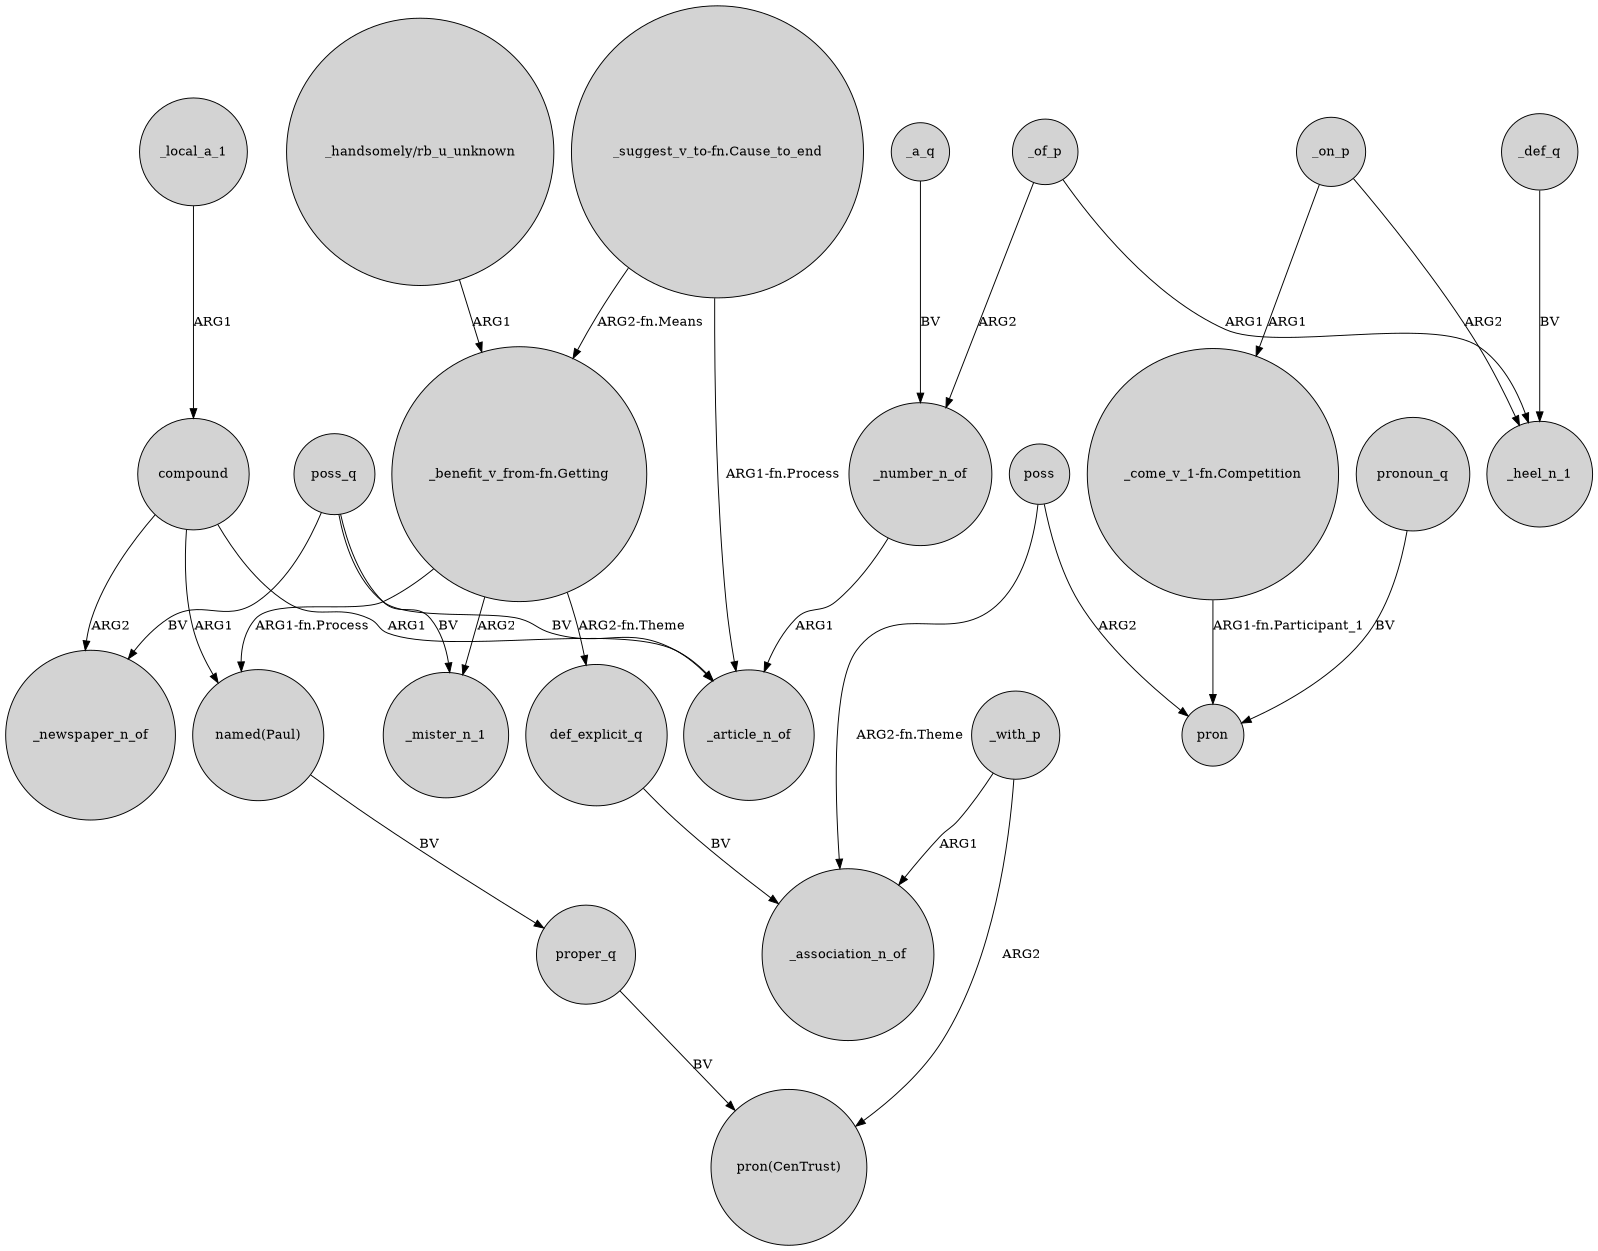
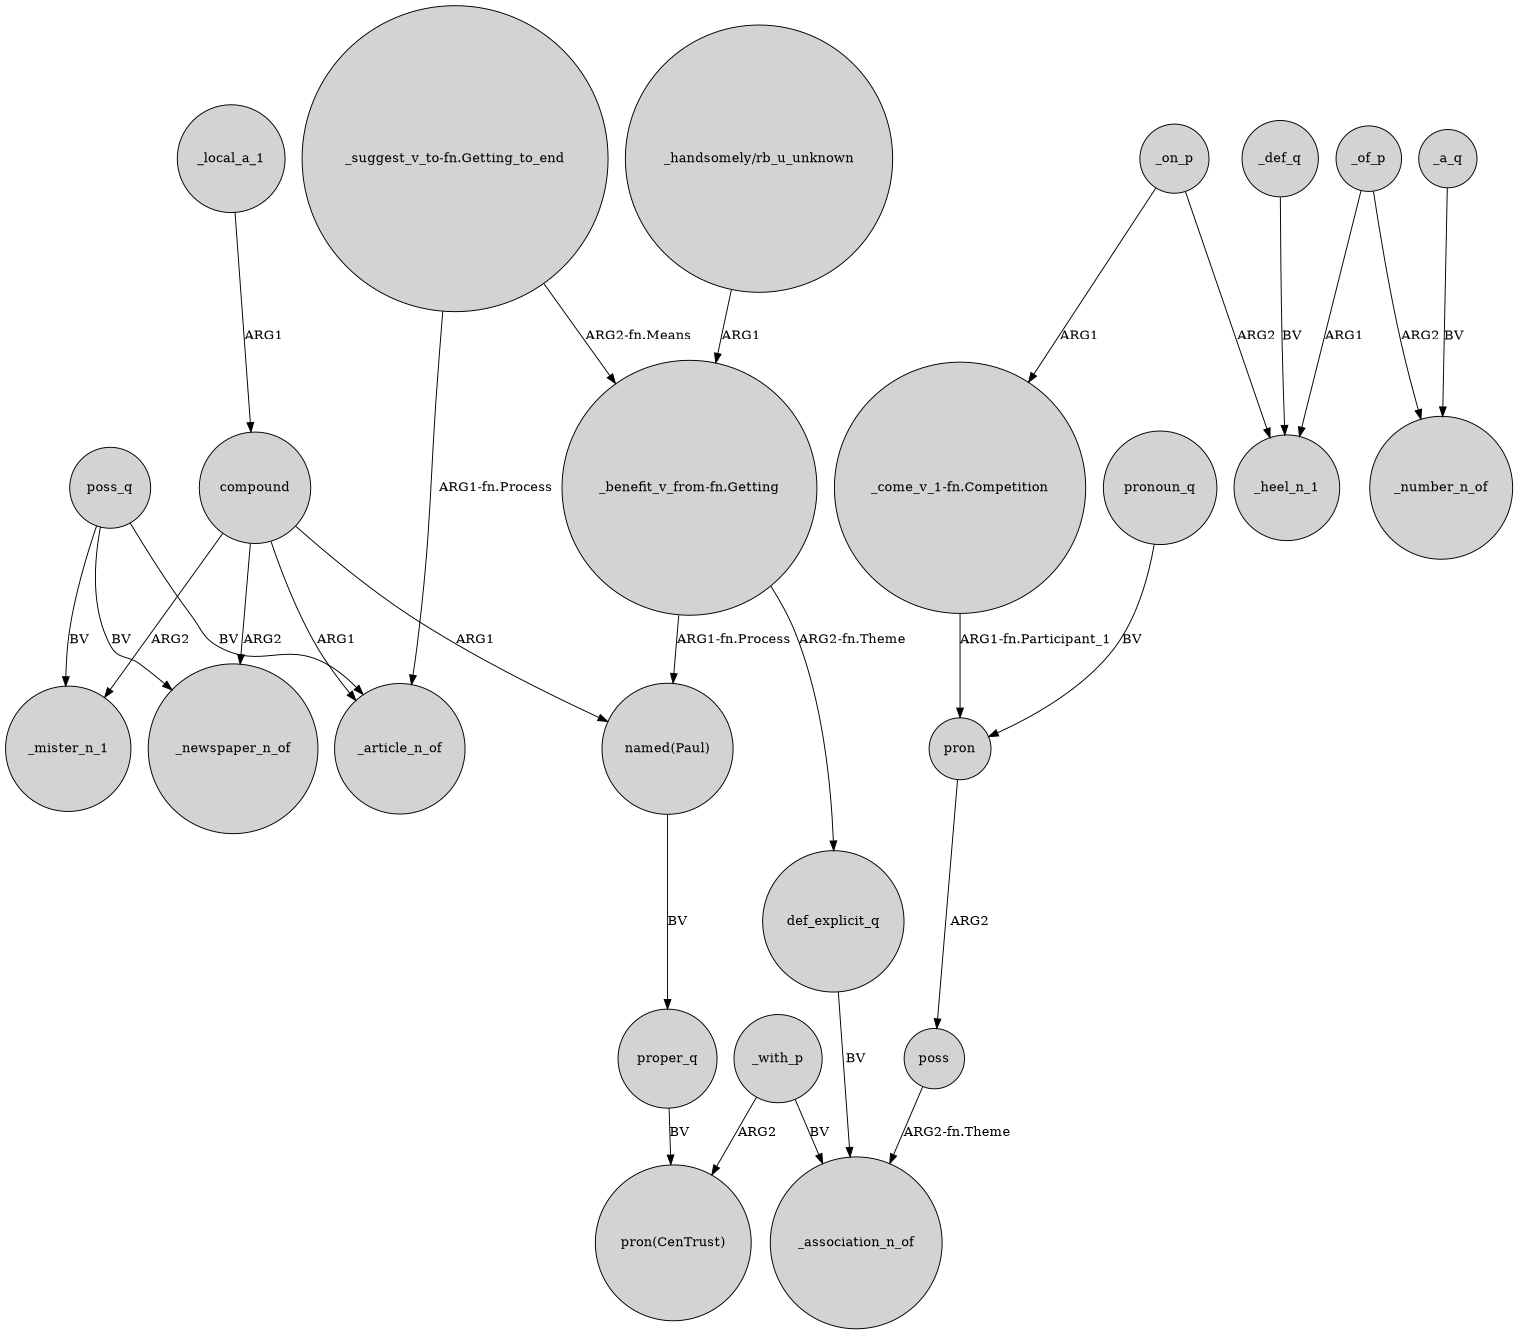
(717, 152) -> (455, 159)
(830, 606) -> none
(1091, 621) -> (948, 899)
(475, 631) -> (167, 611)
(959, 844) -> (820, 1132)
